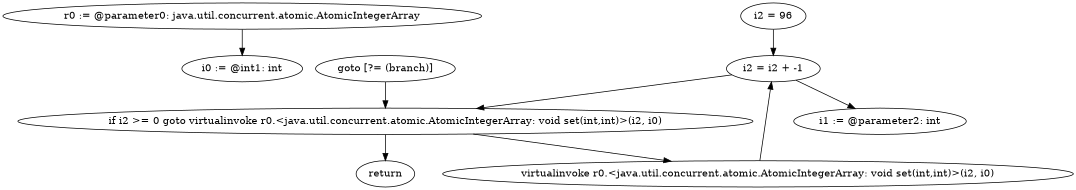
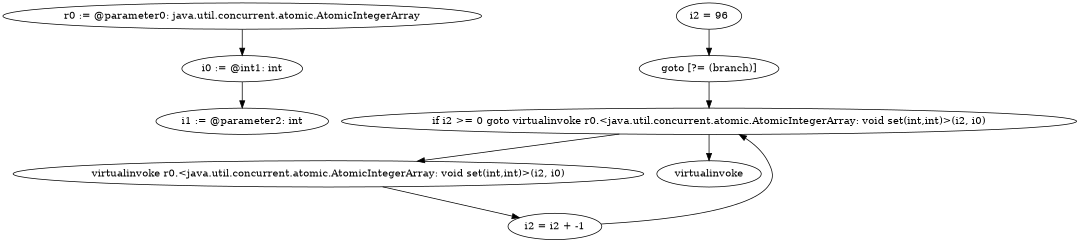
(773, 39) -> (709, 39)
(822, 93) -> (242, 91)
(385, 174) -> (709, 174)
